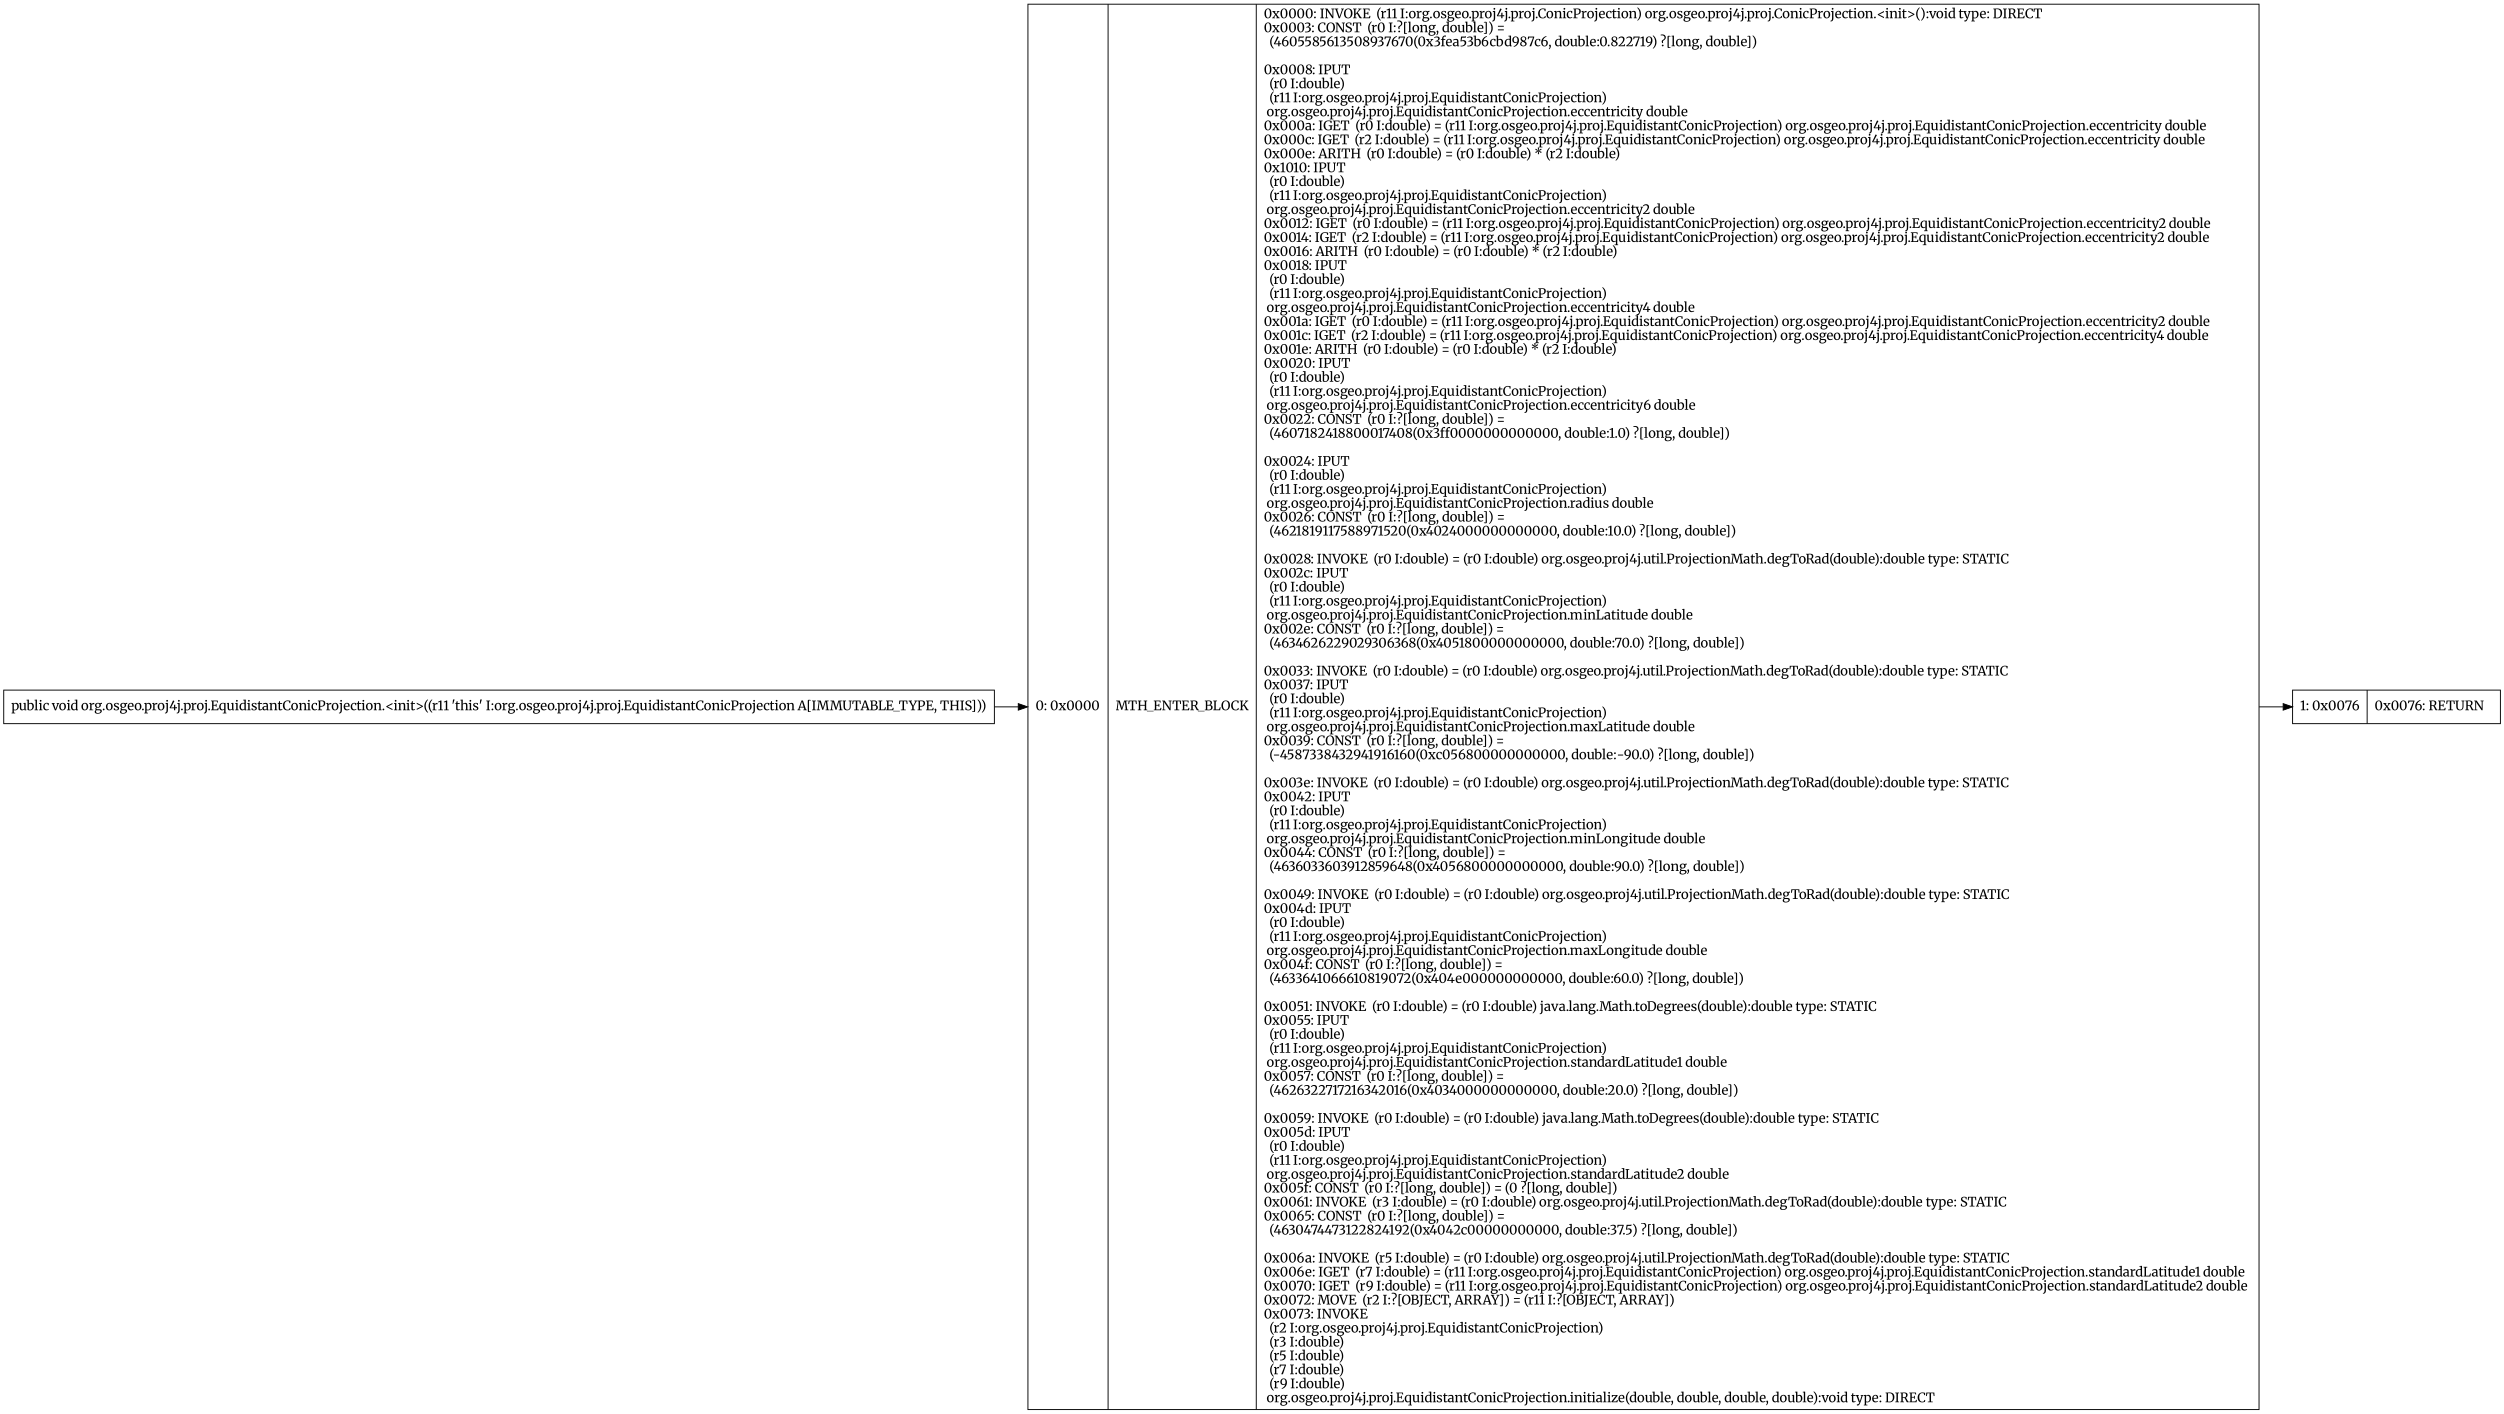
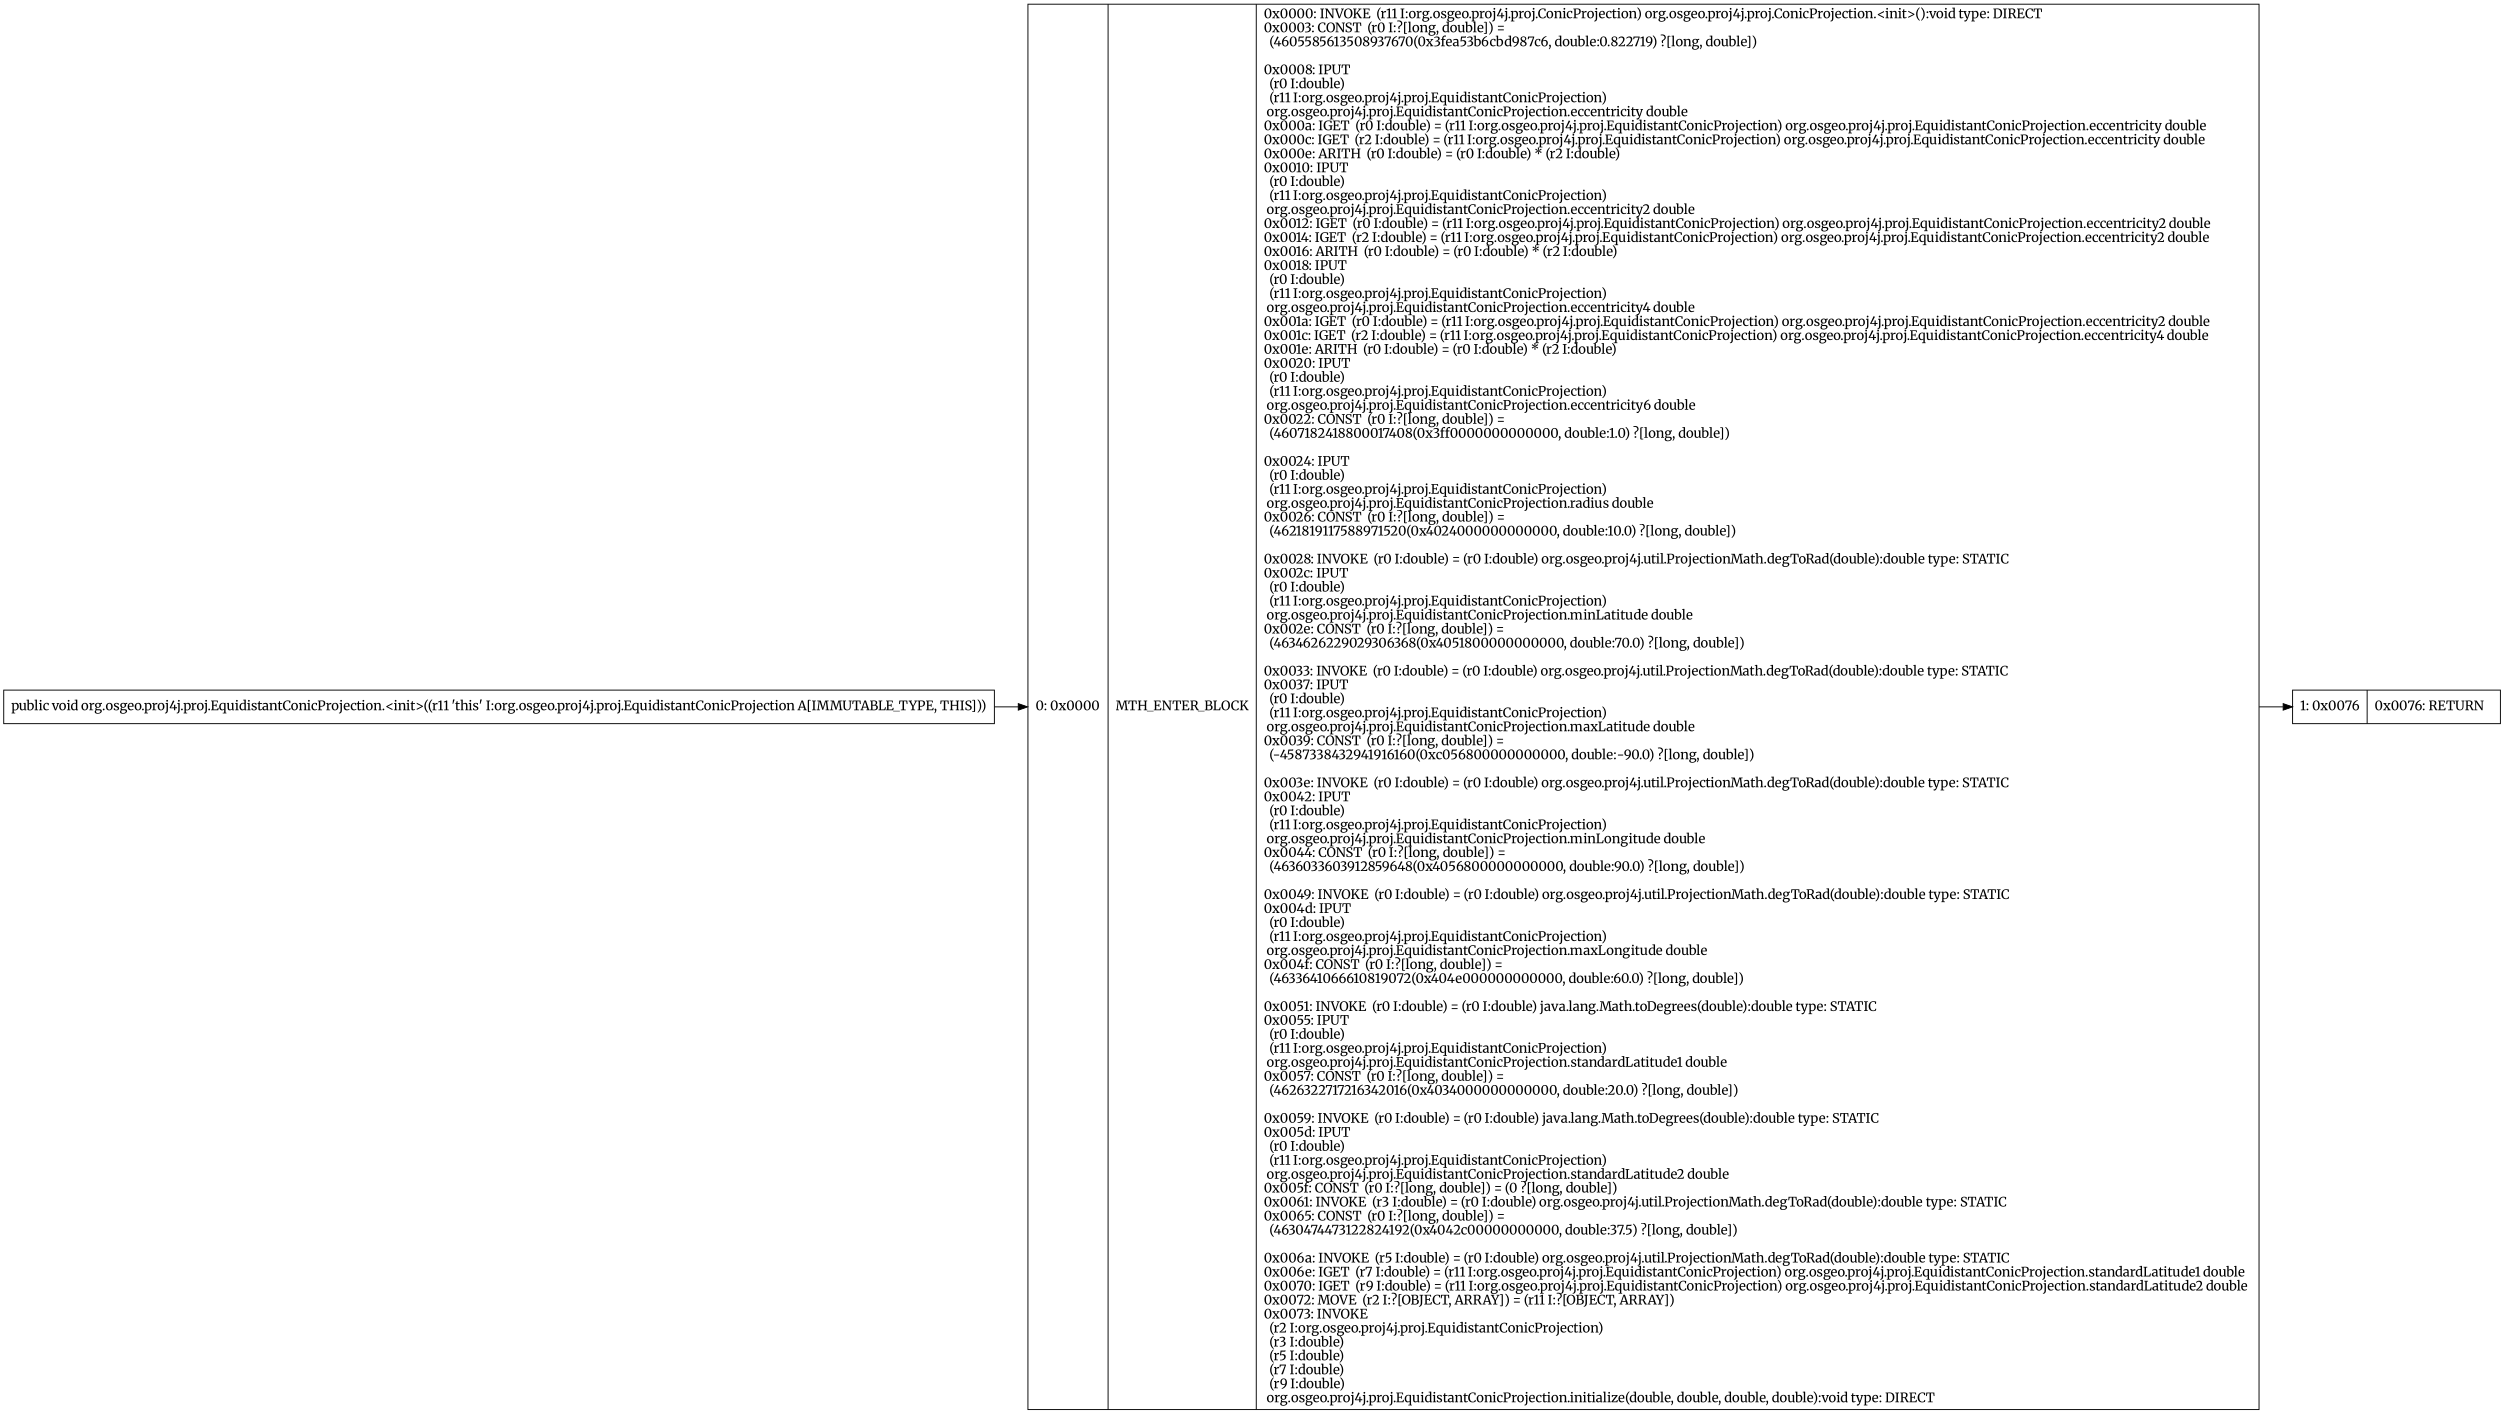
(1308, 168) -> (1309, 168)
